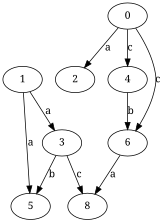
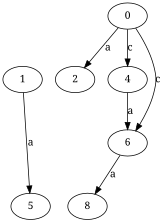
(131, 111) -> (131, 111)
(62, 143) -> none
